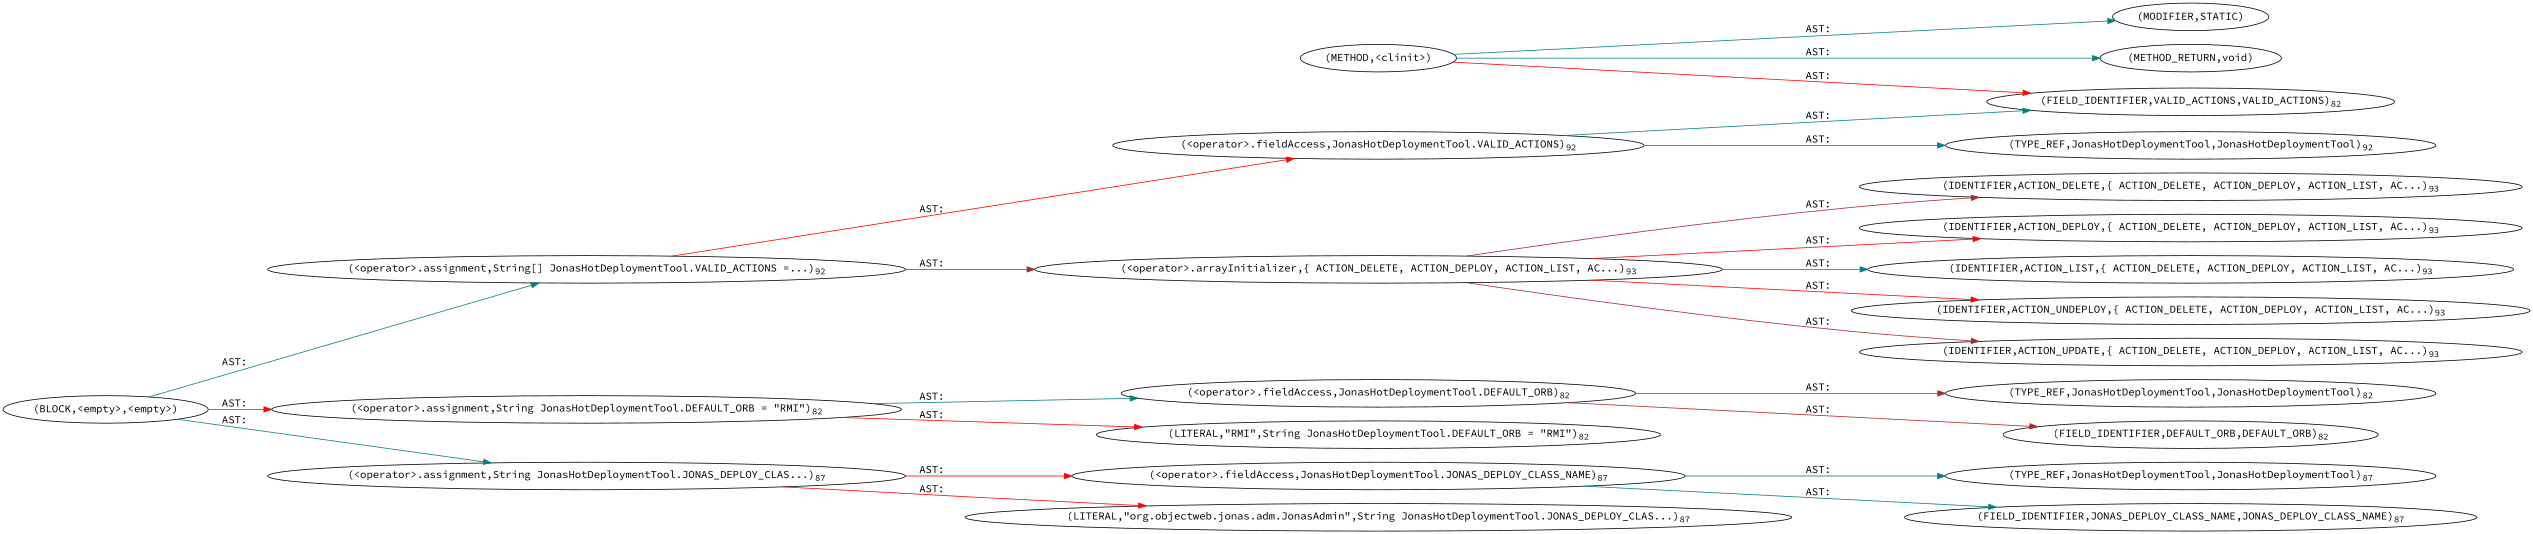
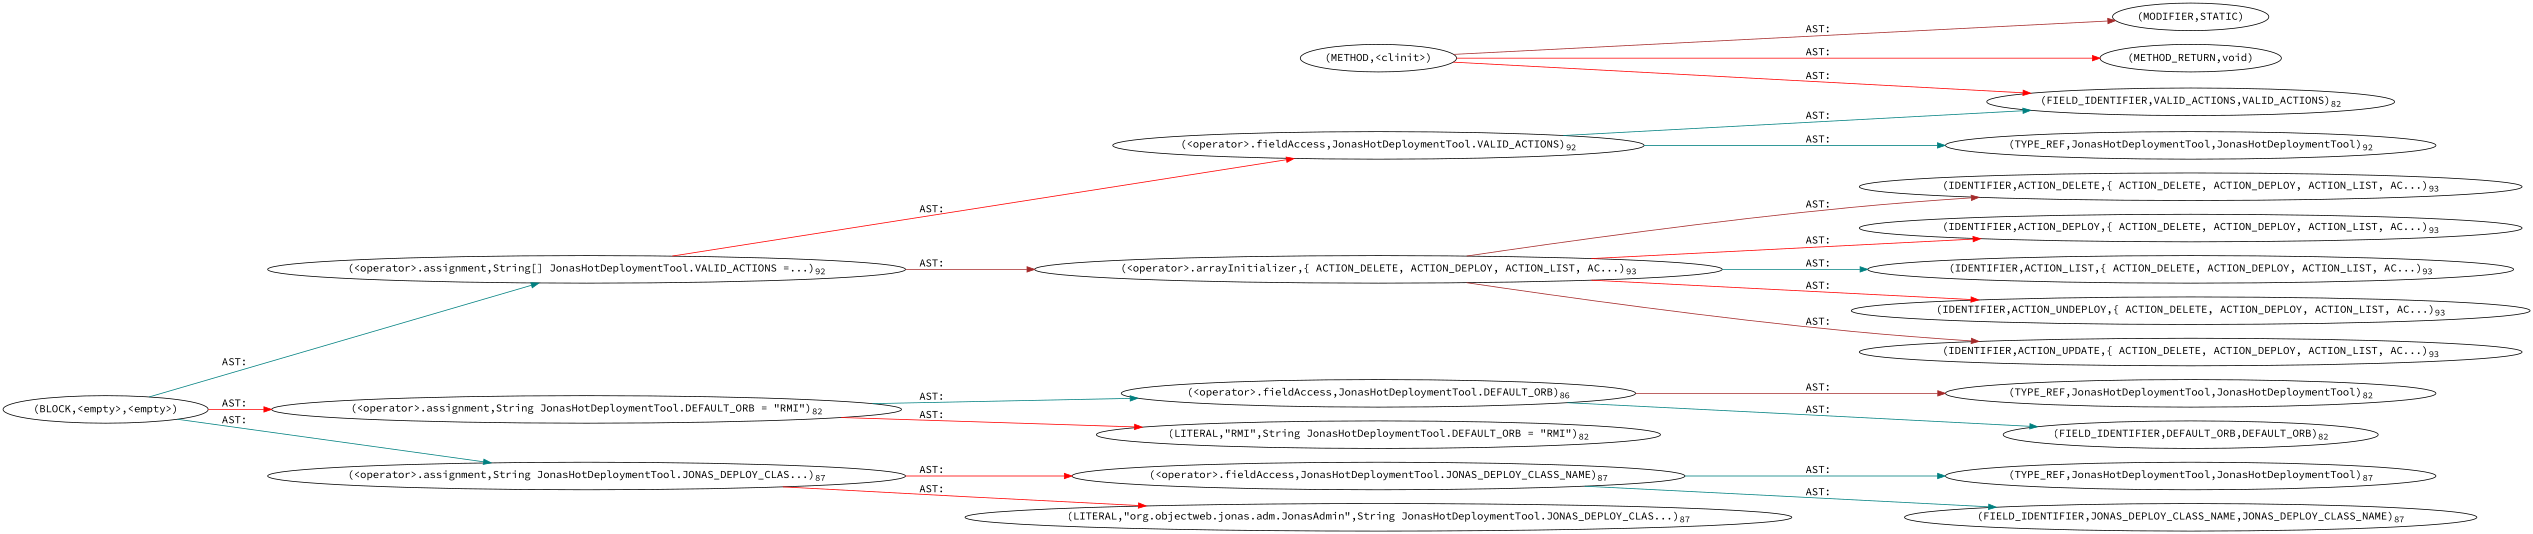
(1781, 38) -> (1781, 38)
(1774, 58) -> (1774, 58)
(1565, 392) -> (1565, 392)
(1799, 414) -> (1799, 414)
